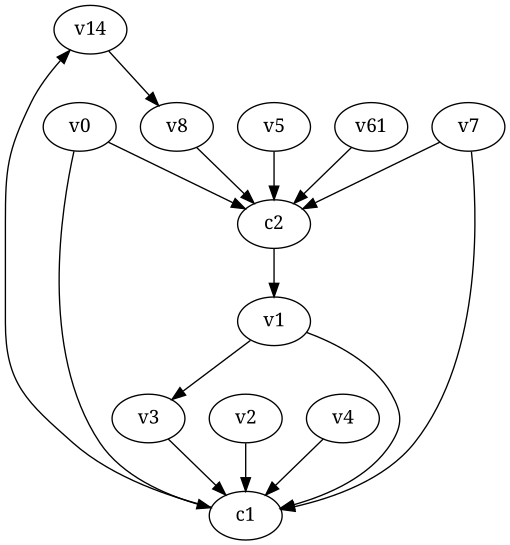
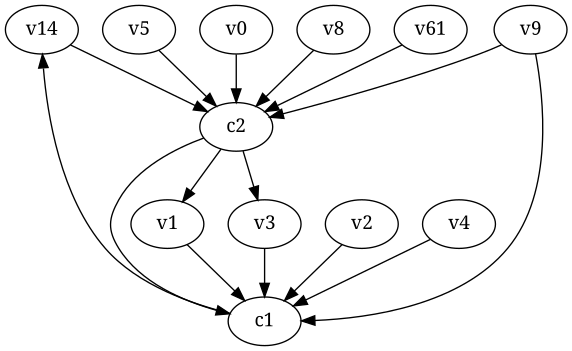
(129, 73) -> (133, 75)
(468, 127) -> (531, 30)
(67, 358) -> (111, 230)
(217, 366) -> (249, 169)
